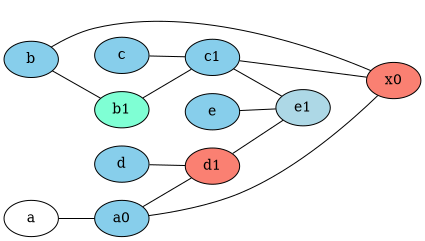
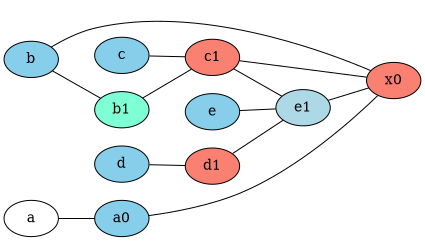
(212, 57) -> (212, 57)
none -> (349, 94)
(167, 192) -> none
